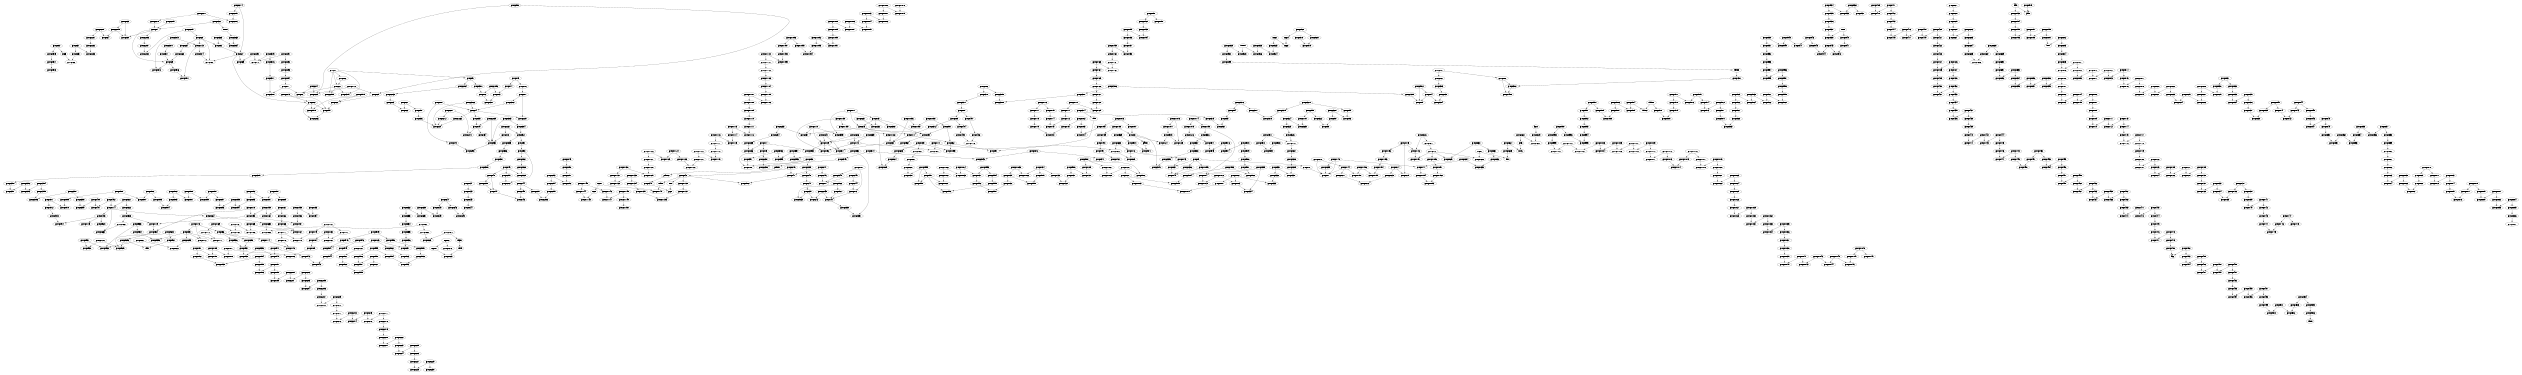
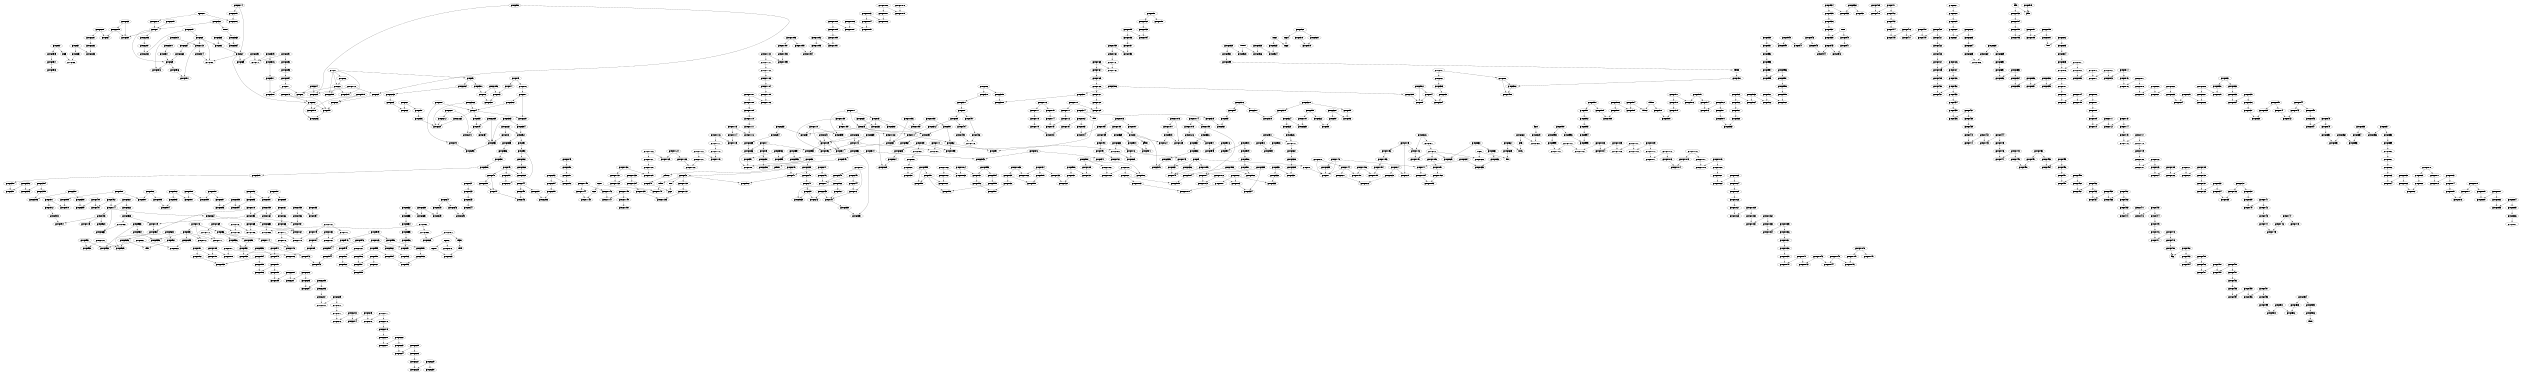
(201, 13) -> (201, 13)
